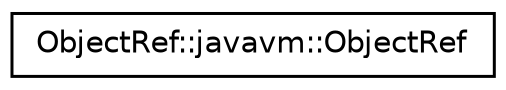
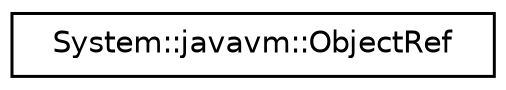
(253, 45) -> (253, 45)
